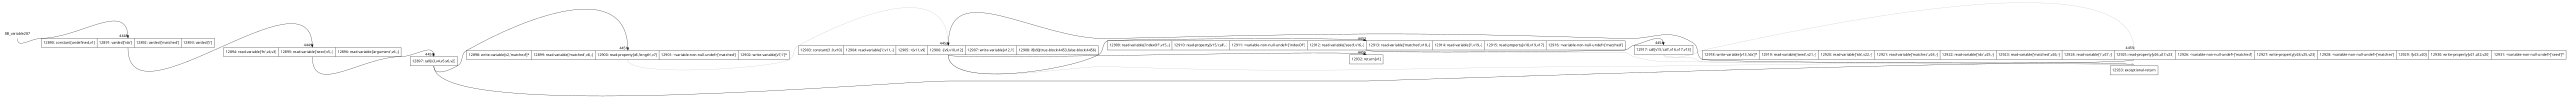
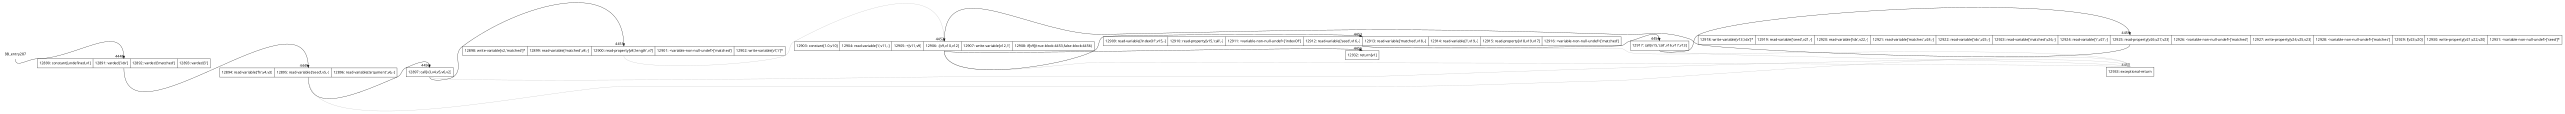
(1905, 13) -> (1891, 10)
(17, 34) -> (15, 54)
(1279, 81) -> (1279, 77)
none -> (1211, 86)
